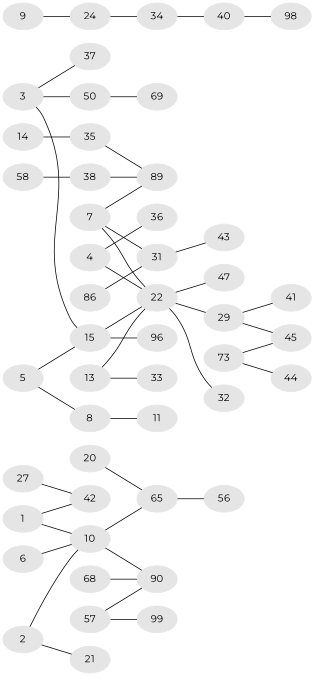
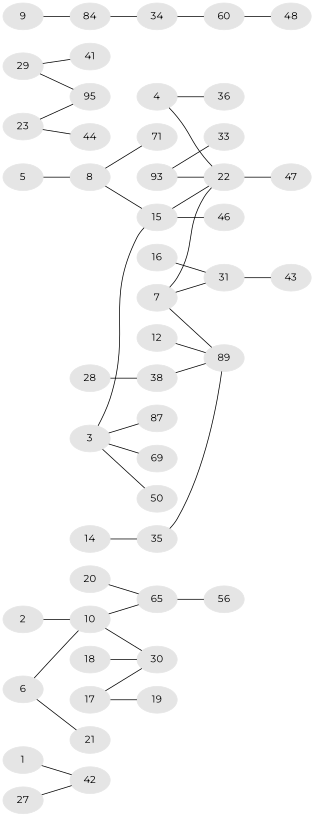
(90, 16) -> (90, 16)
(224, 16) -> (224, 16)
(291, 16) -> (291, 16)
(90, 57) -> (157, 418)
(124, 97) -> (124, 449)
(23, 177) -> (90, 378)
(90, 298) -> (157, 258)
(191, 308) -> none
none -> (157, 338)
(157, 338) -> (224, 217)
(291, 338) -> (90, 97)
(57, 358) -> (124, 197)
(224, 358) -> (23, 127)
(90, 378) -> (157, 177)
(224, 398) -> none
(157, 418) -> (157, 137)
(57, 529) -> none
(90, 579) -> (90, 660)
(157, 579) -> (157, 660)
(90, 619) -> (90, 700)
(157, 619) -> (157, 700)
(57, 650) -> (57, 715)
